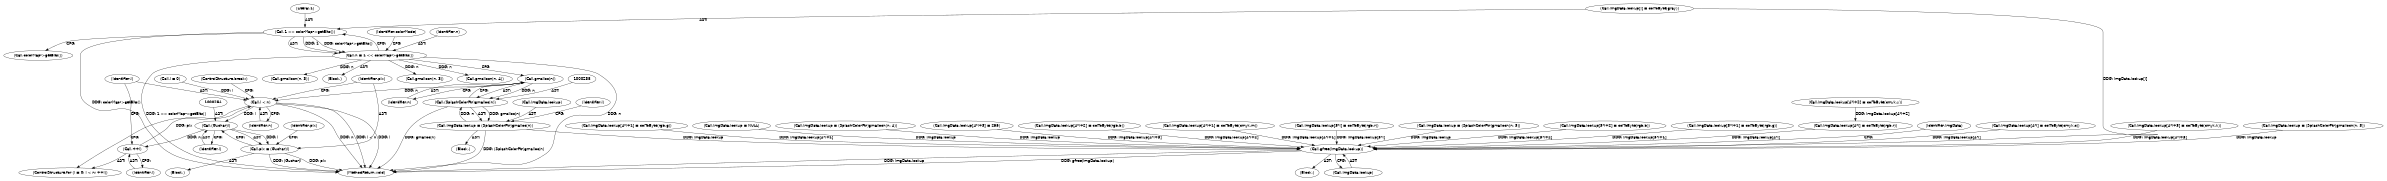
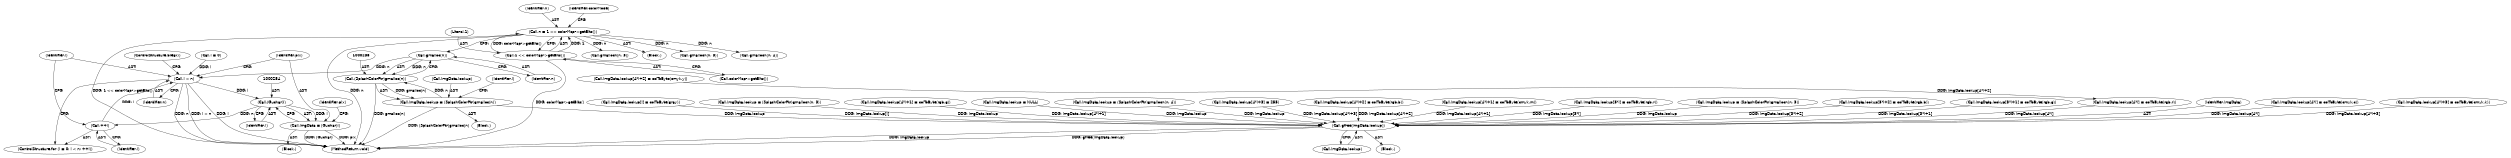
(963, 15) -> (642, 68)
(184, 126) -> (128, 102)
(1869, 138) -> (2148, 114)
(269, 149) -> (315, 126)
